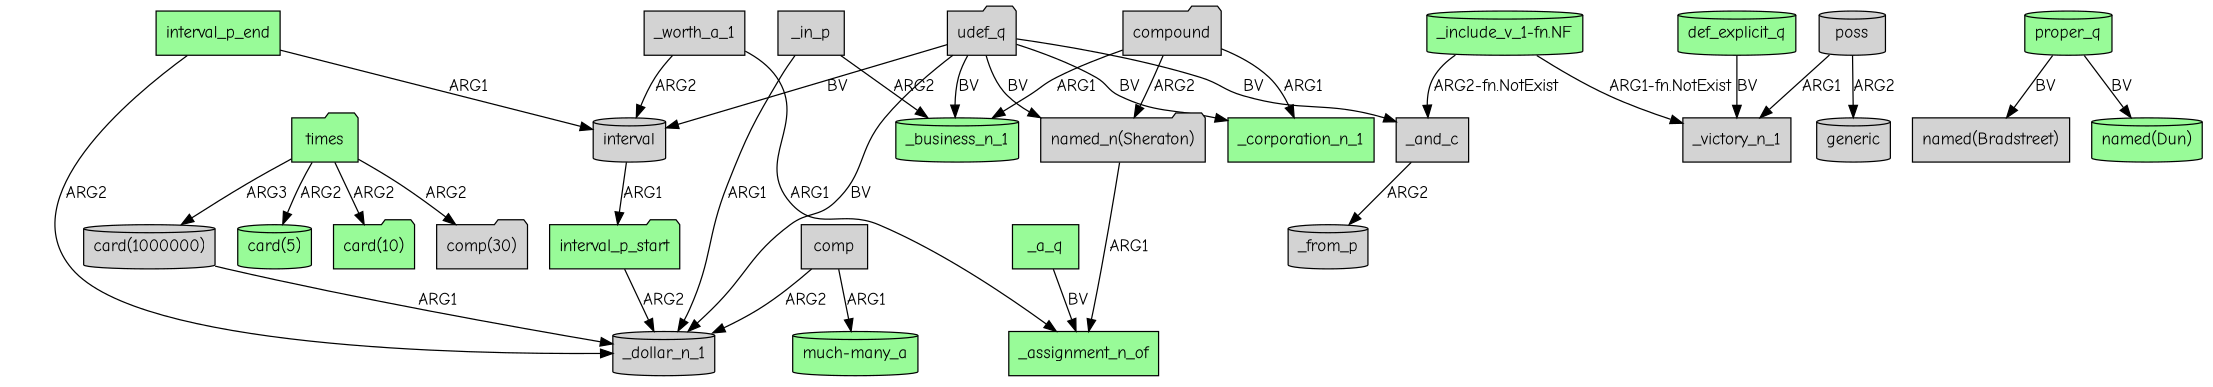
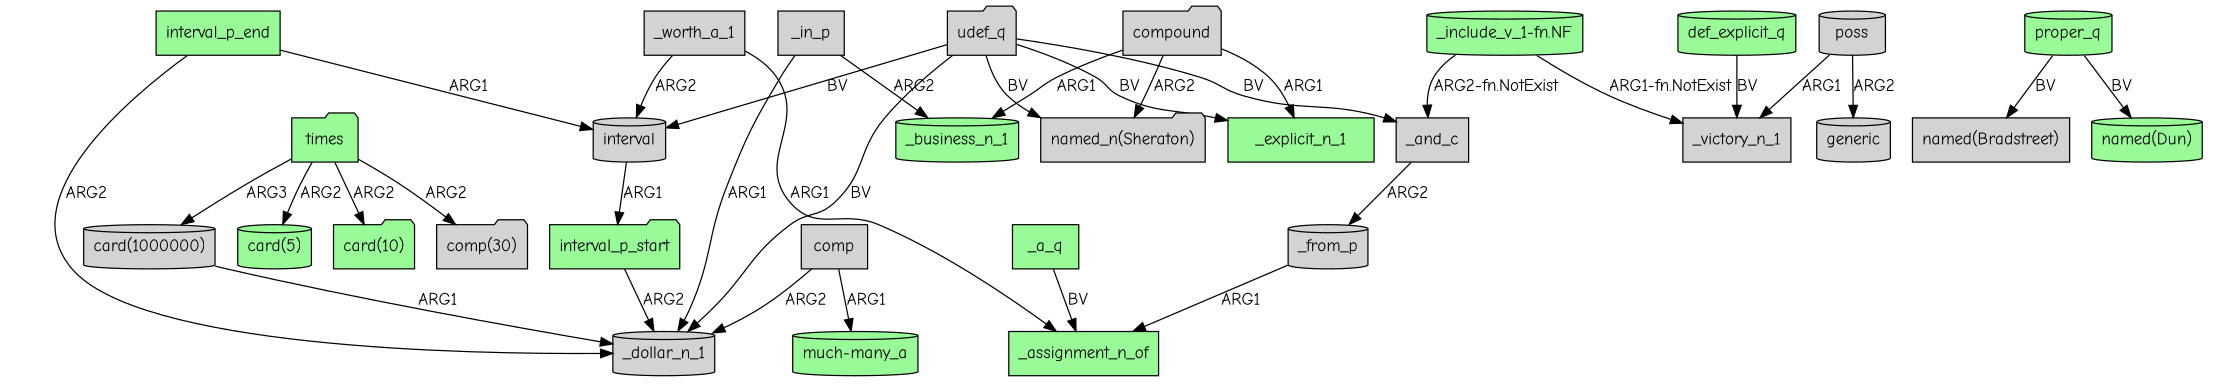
(958, 79) -> none
(1301, 140) -> (1301, 140)
(1106, 241) -> (1216, 296)
